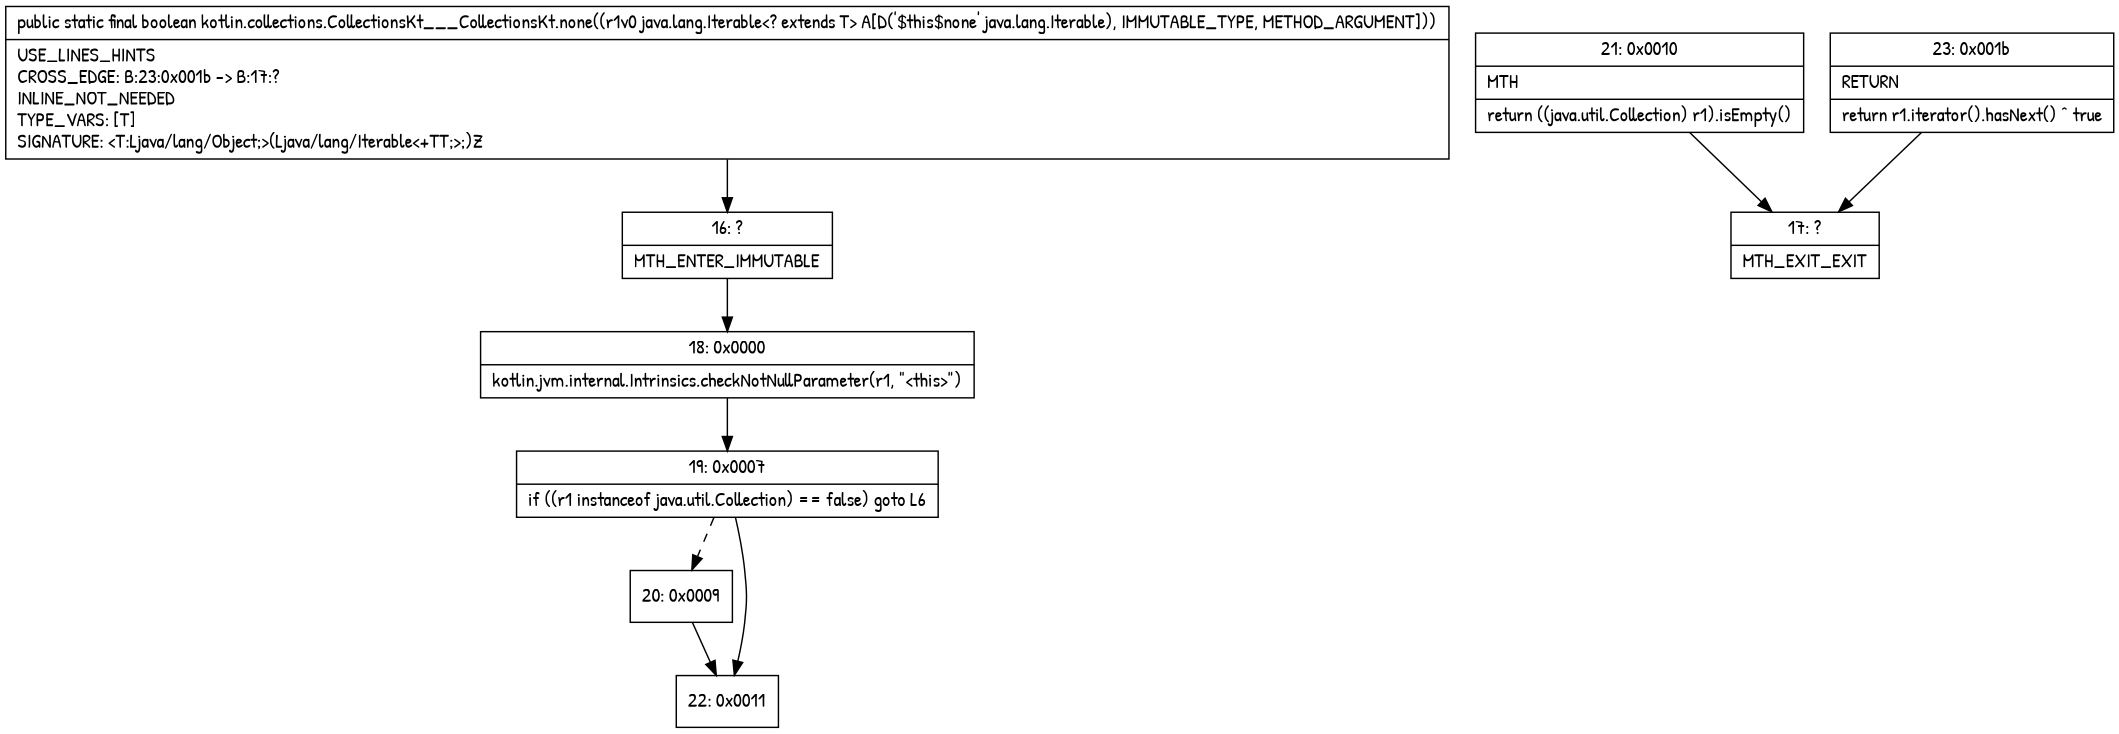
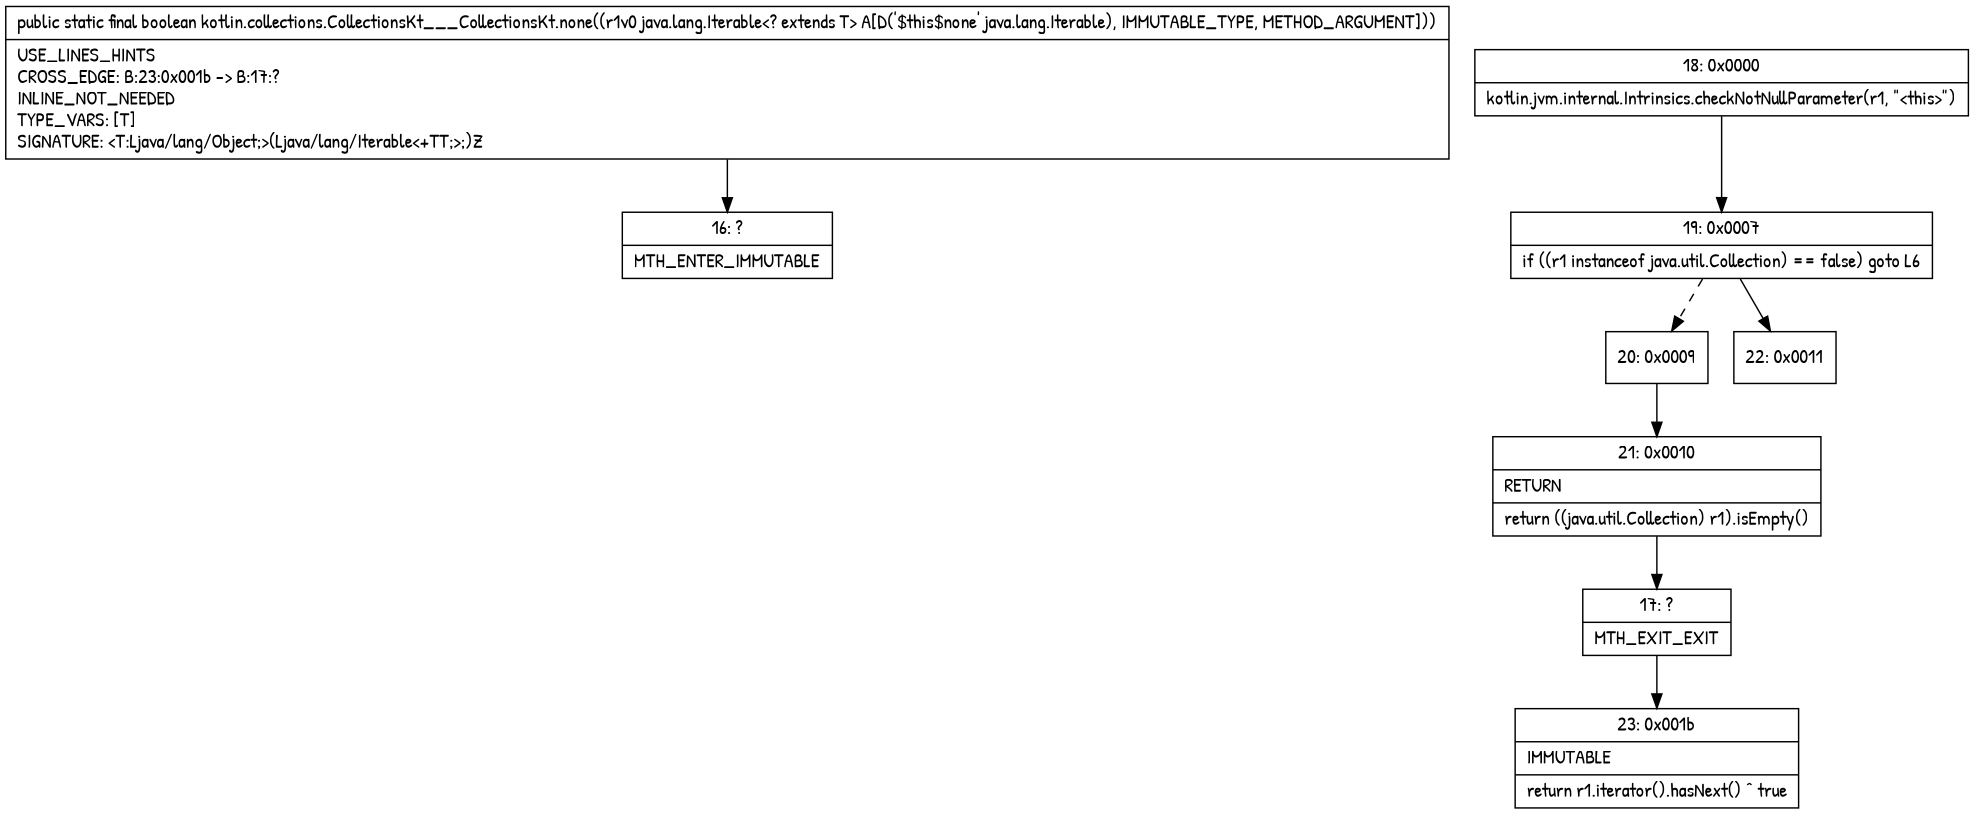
(1503, 82) -> (1533, 486)
(1871, 82) -> (1569, 758)
(1885, 167) -> (1657, 675)
(727, 298) -> none
(701, 642) -> (1657, 403)
